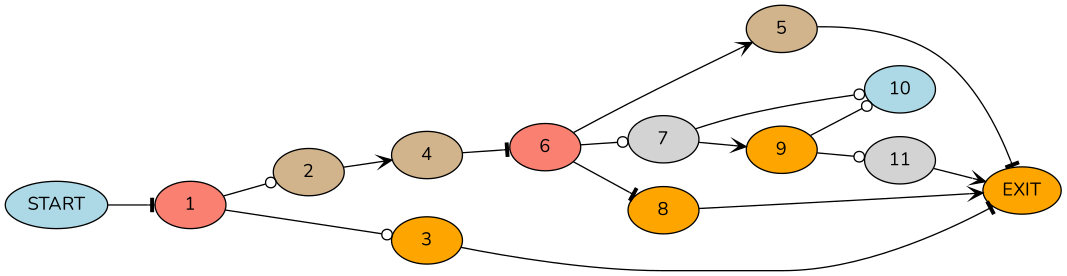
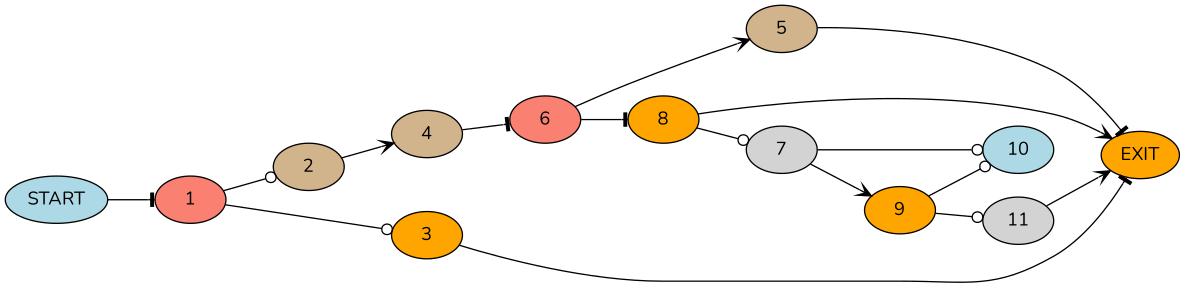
(599, 144) -> (717, 133)
